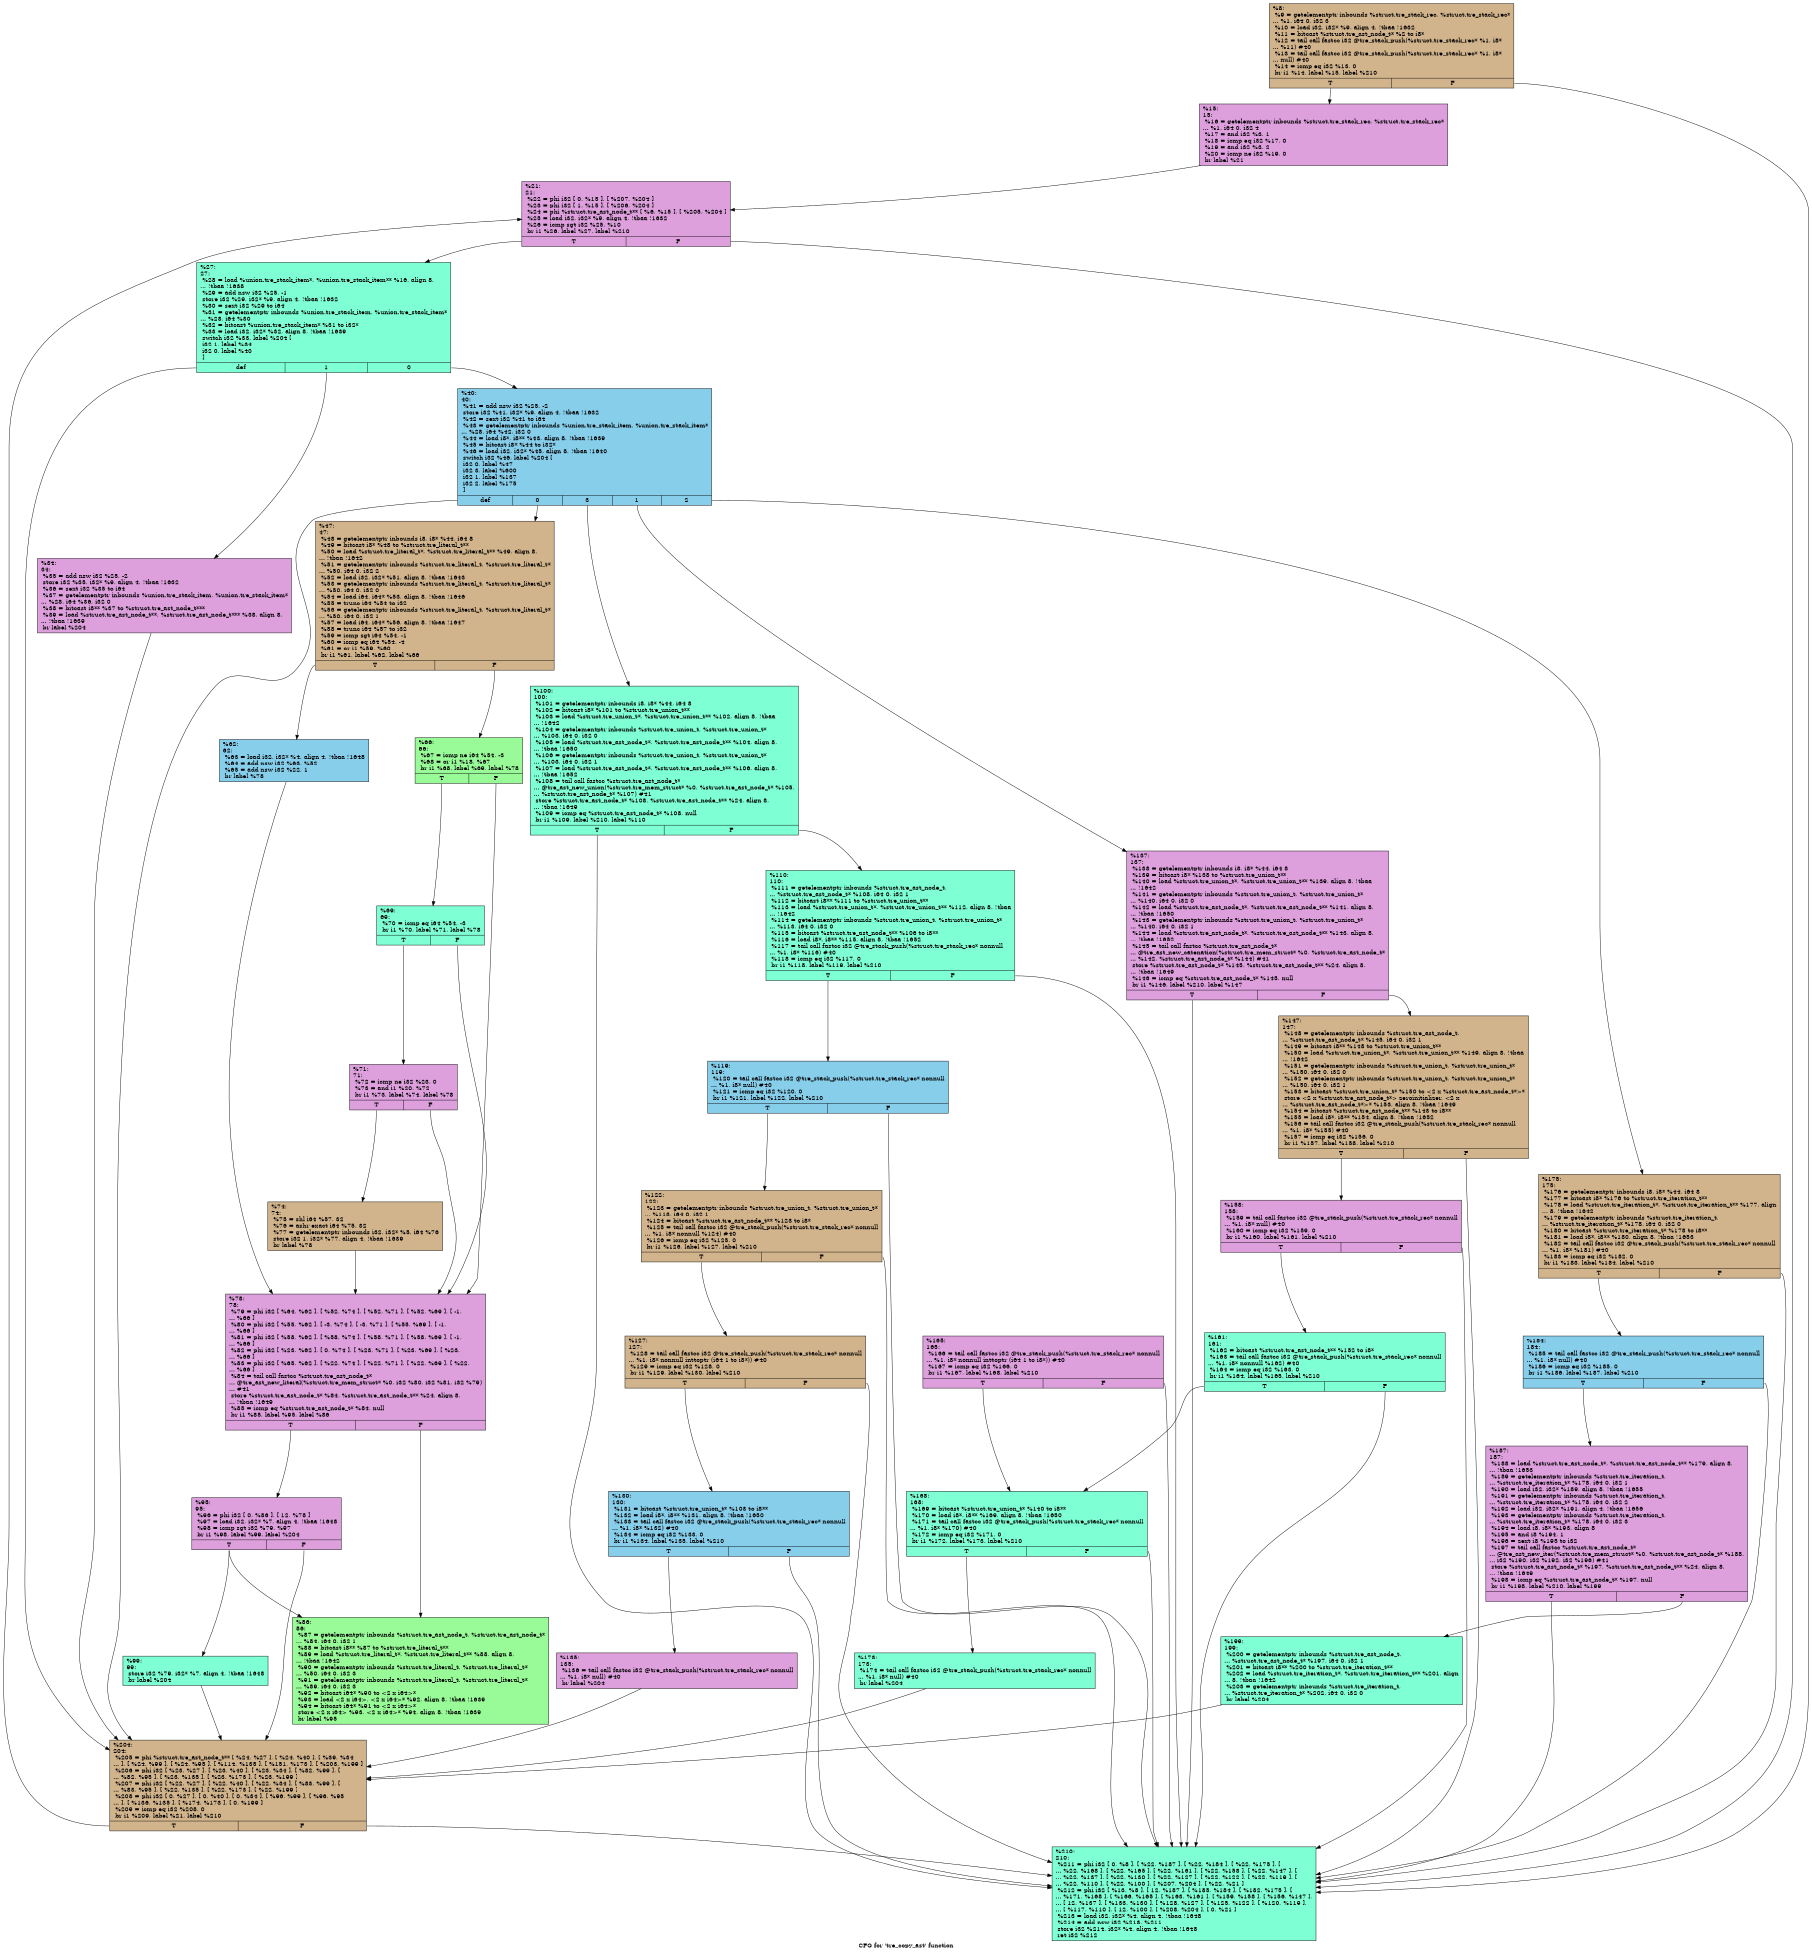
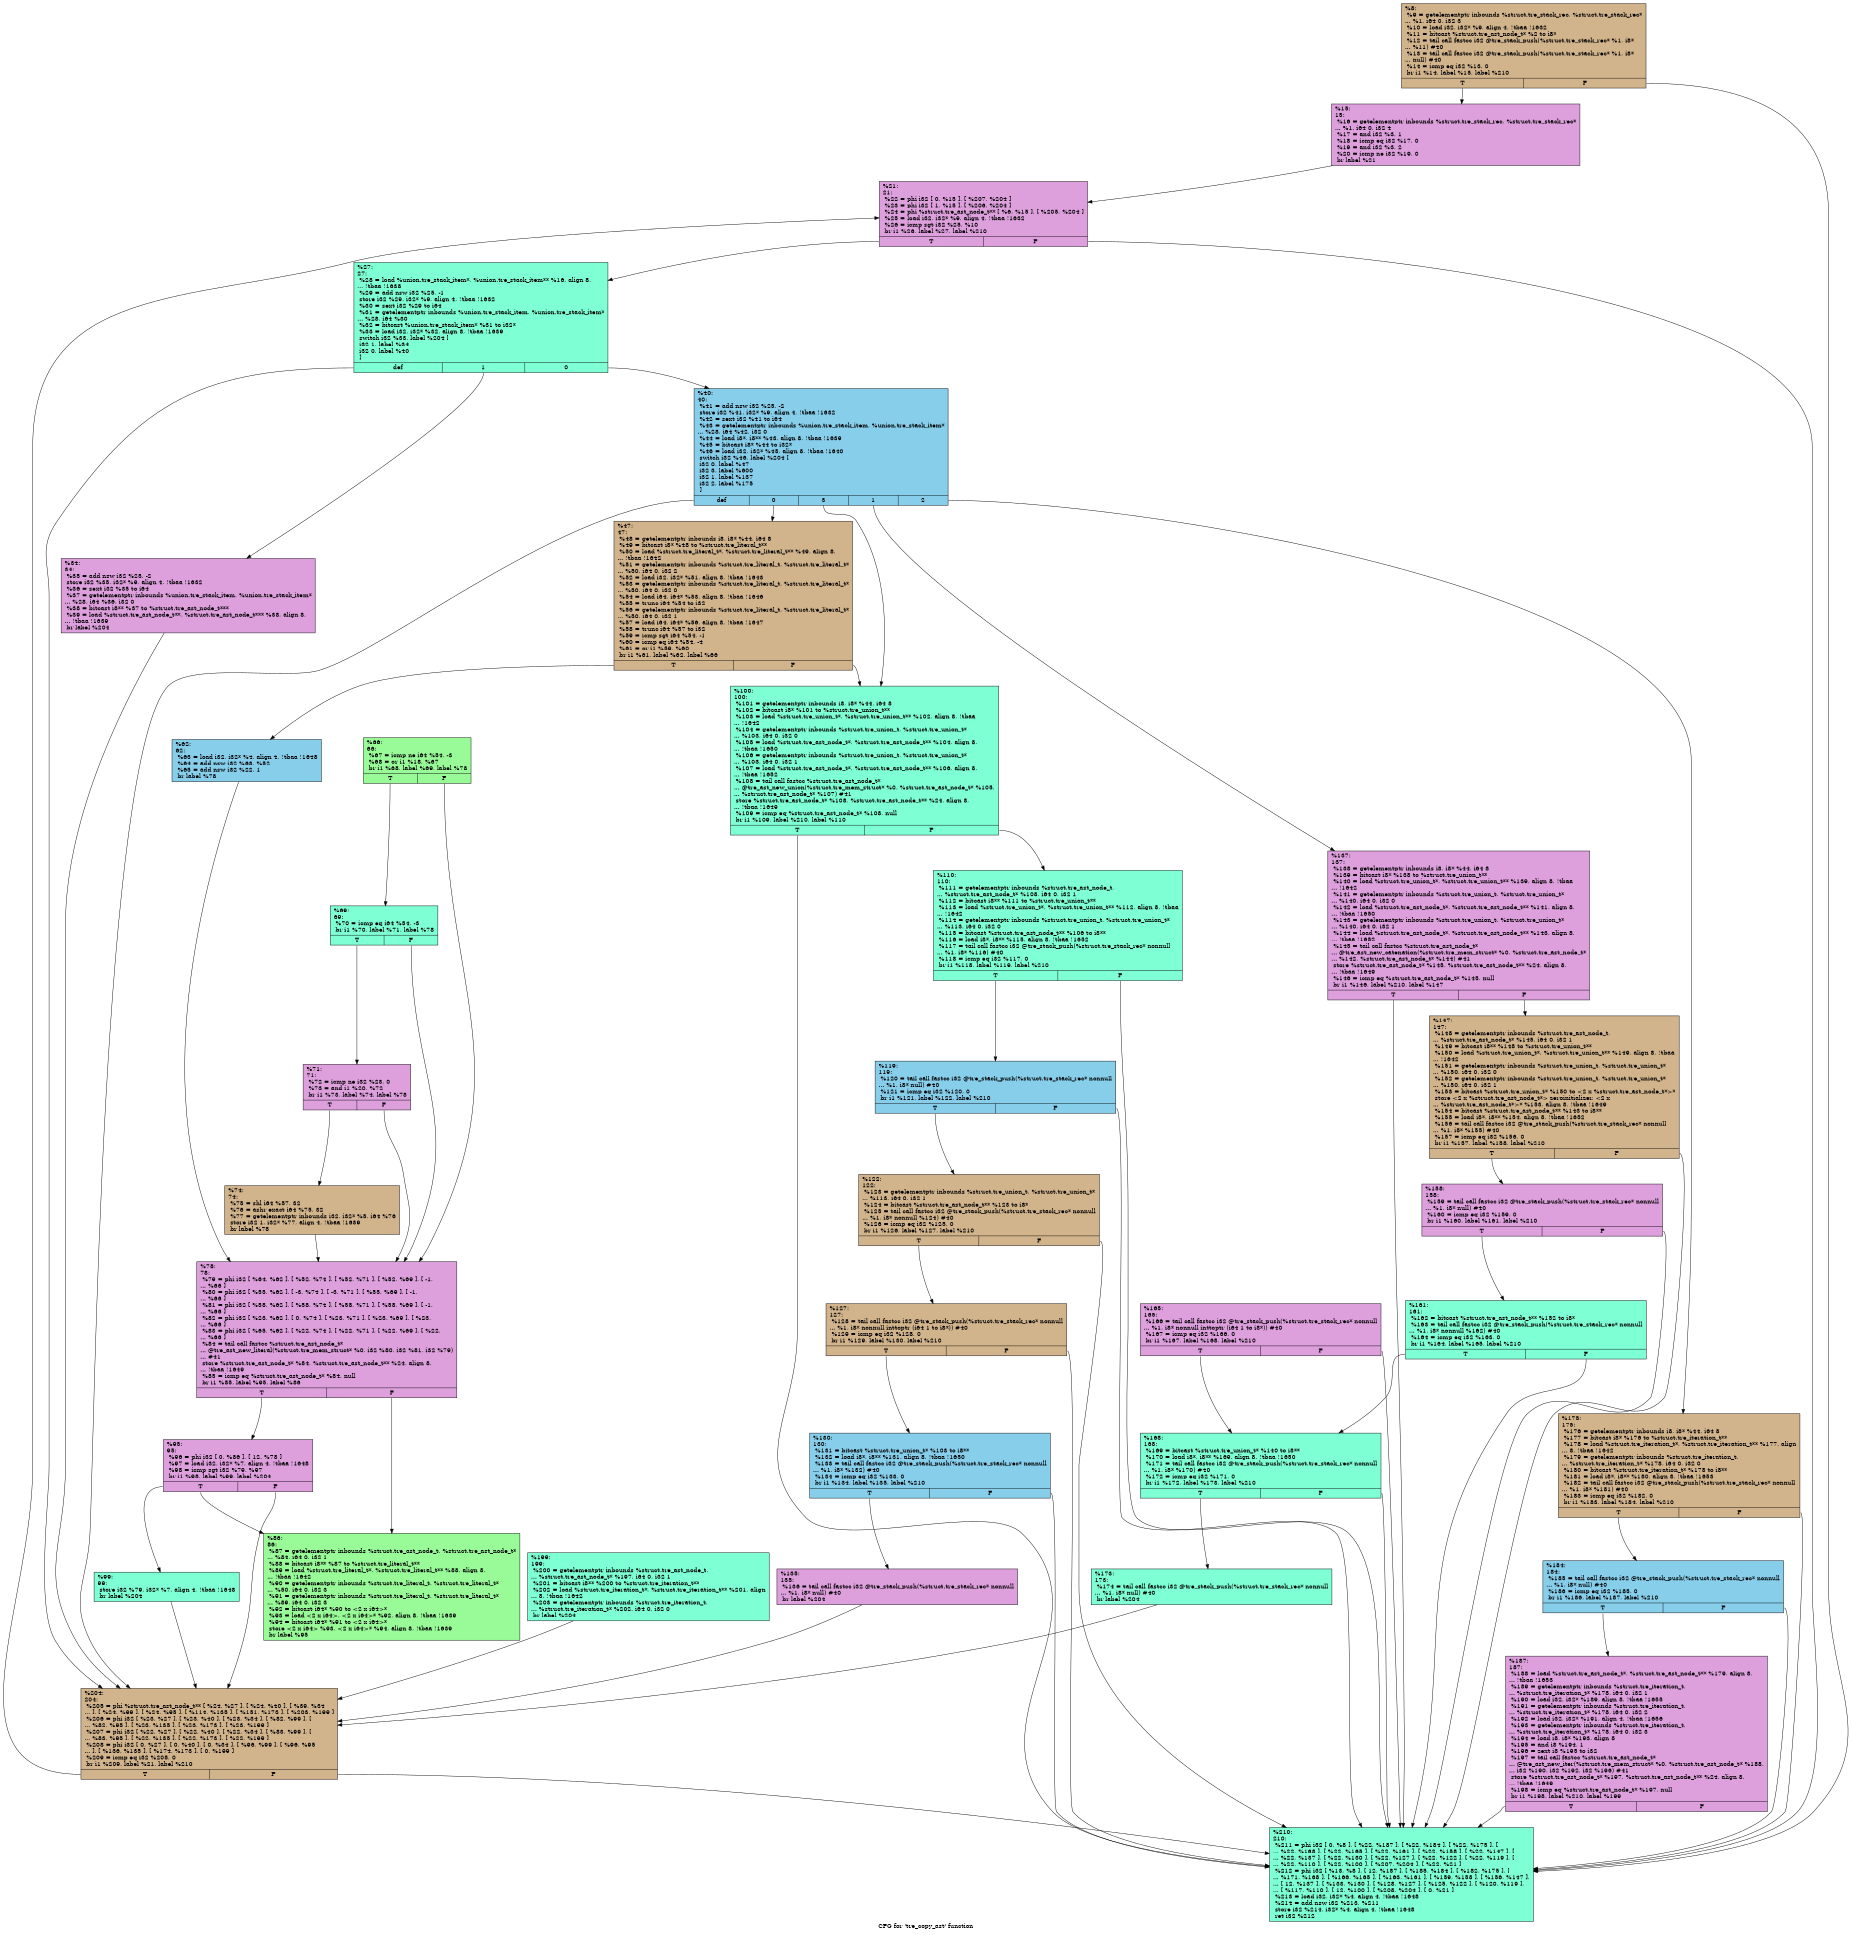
(491, 703) -> (858, 673)
(1565, 1616) -> none
